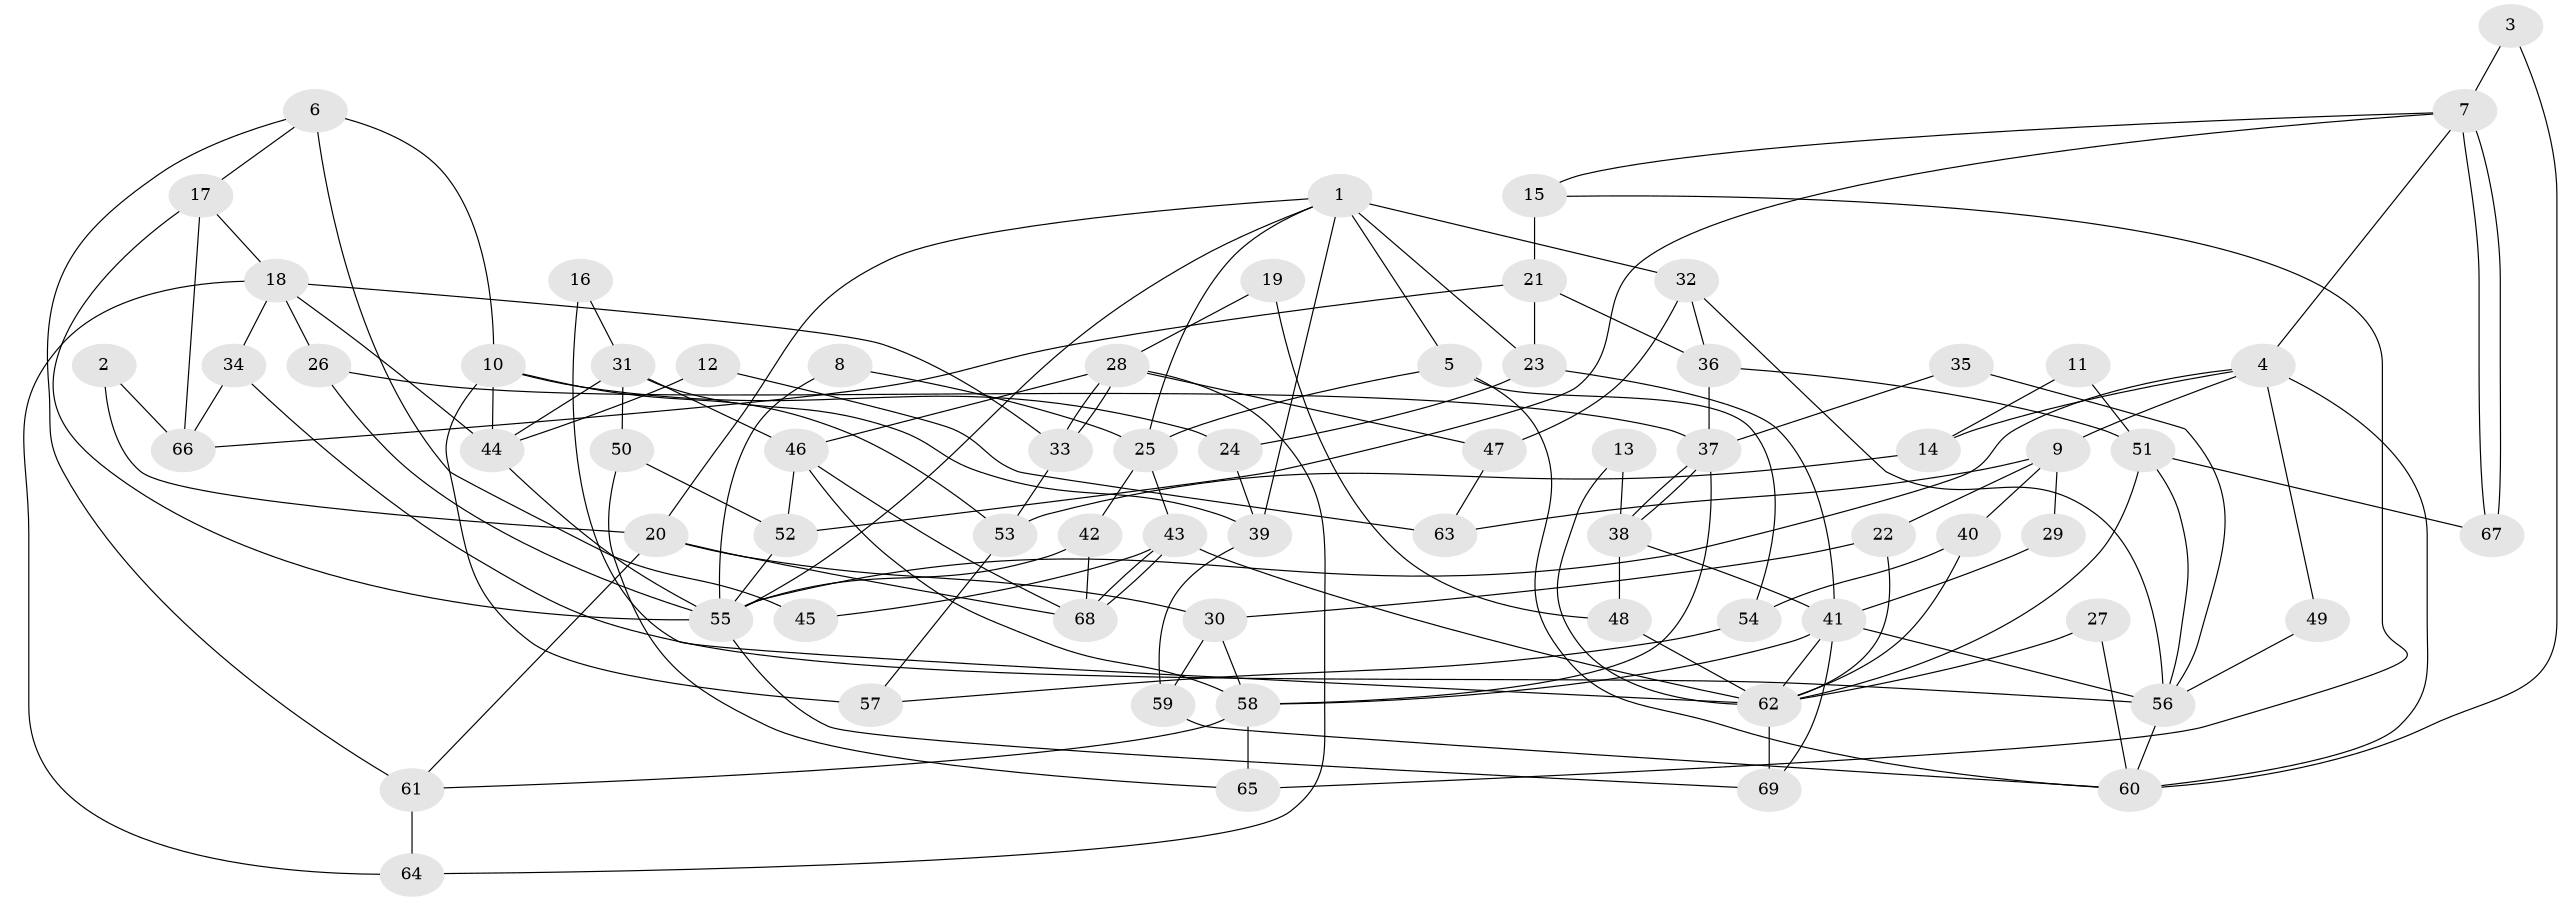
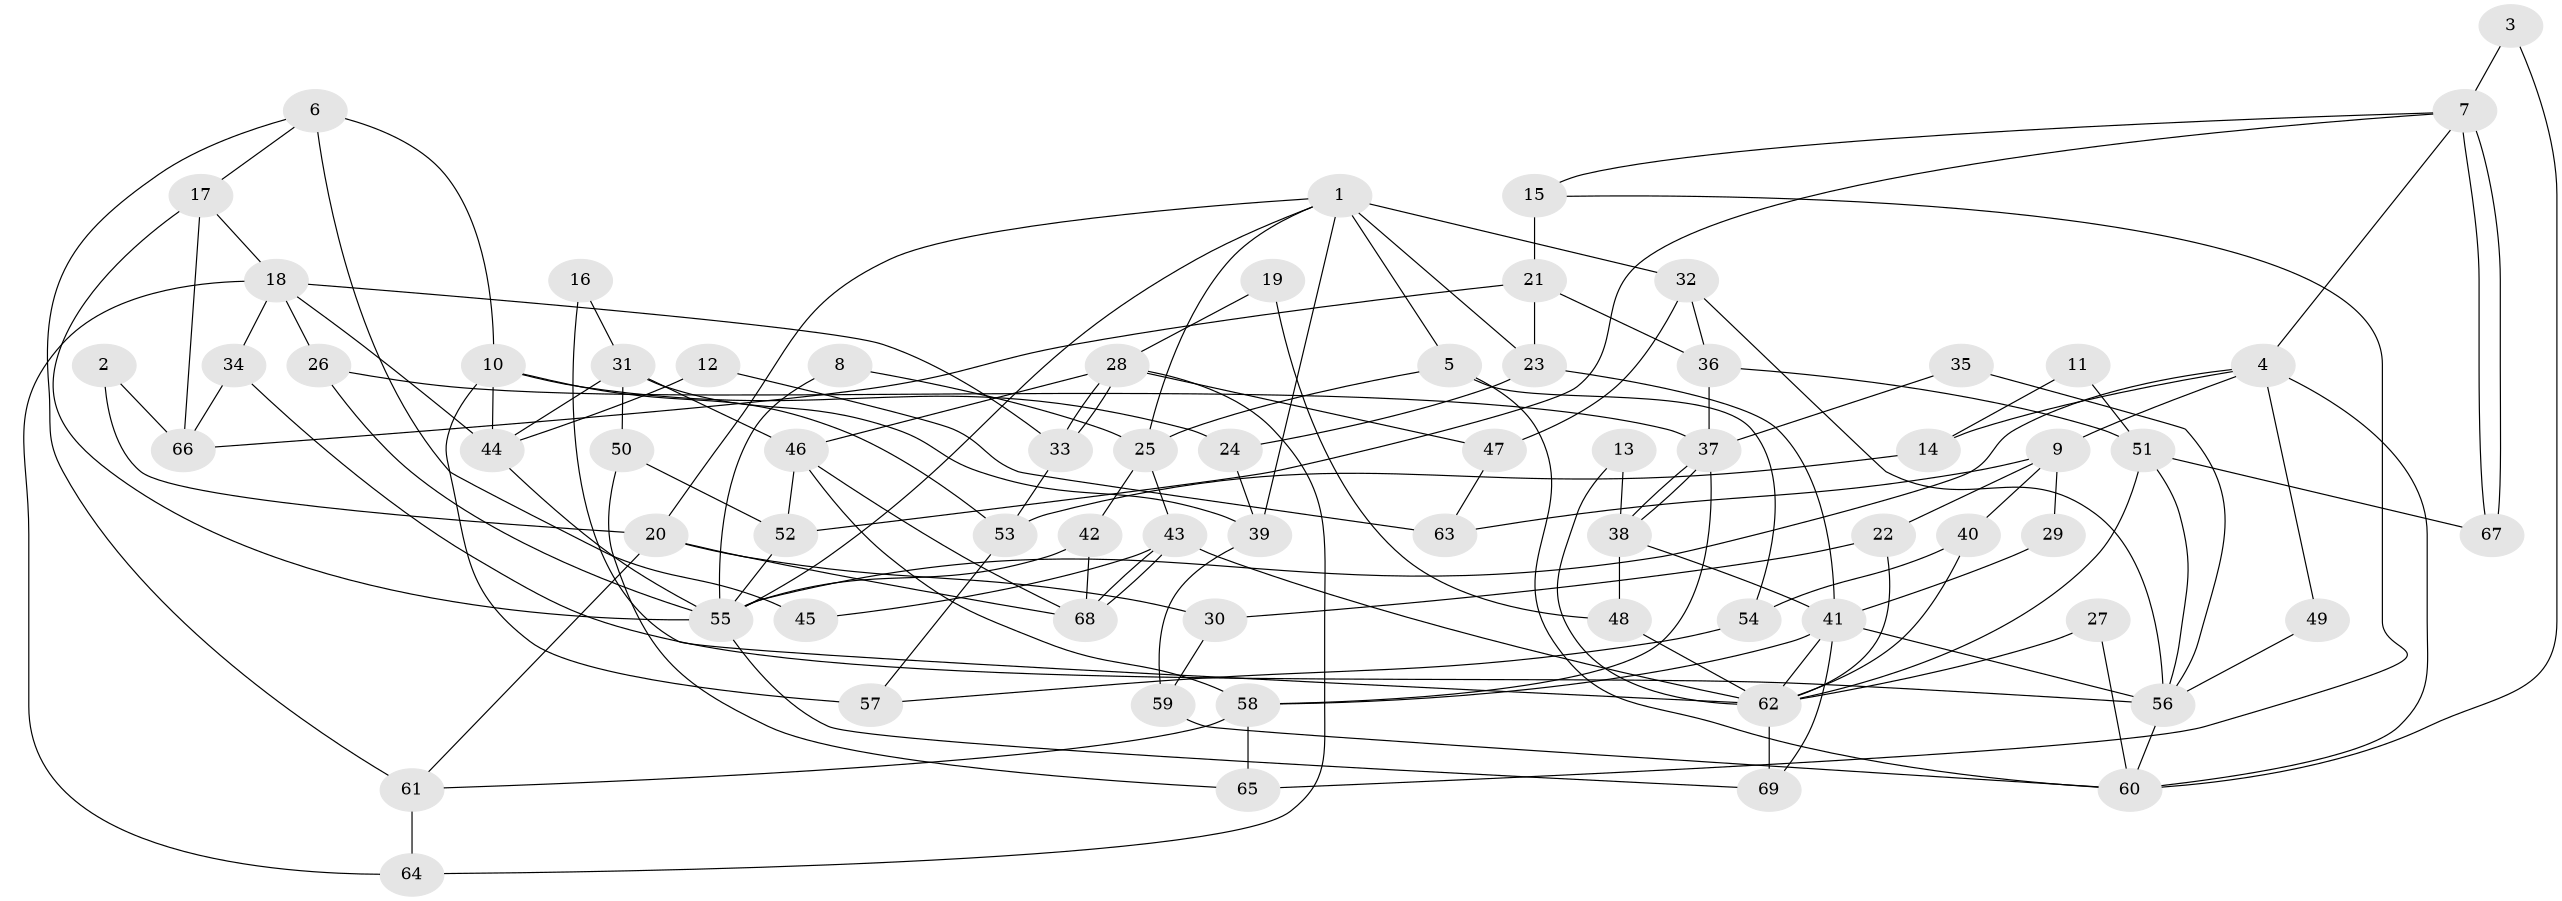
(1232, 663) -> none
